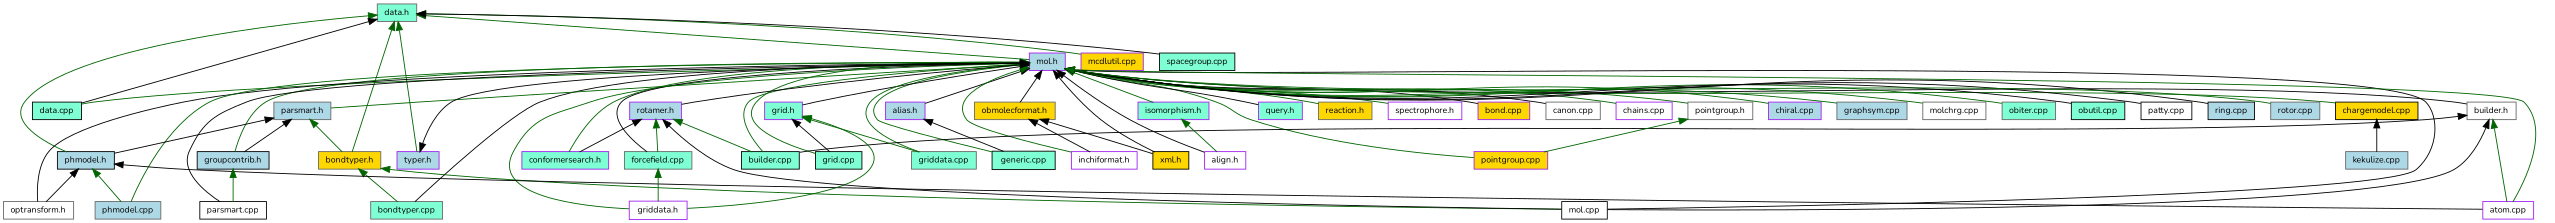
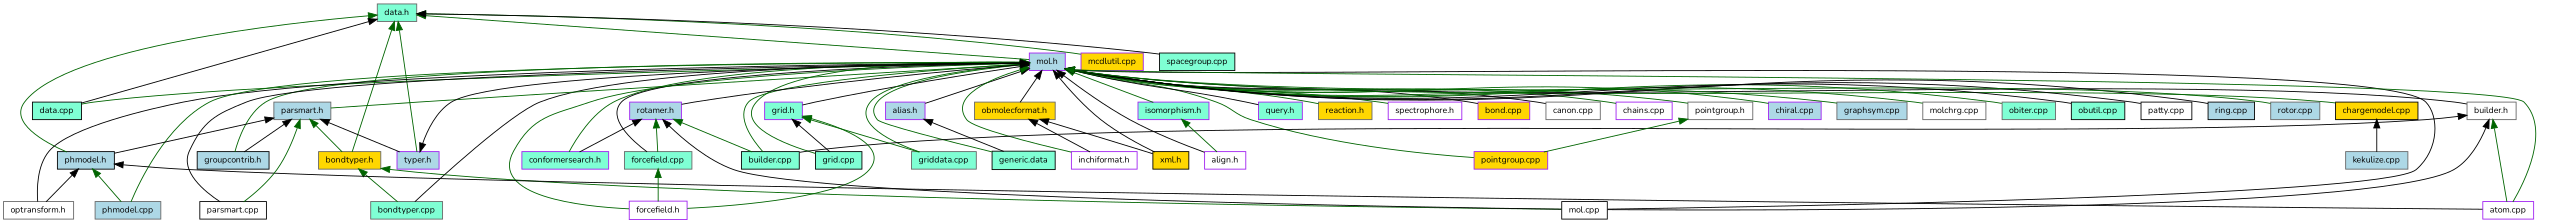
none -> (364, 137)
(1024, 160) -> (1024, 160)
(233, 190) -> (280, 166)
(658, 210) -> (658, 210)
